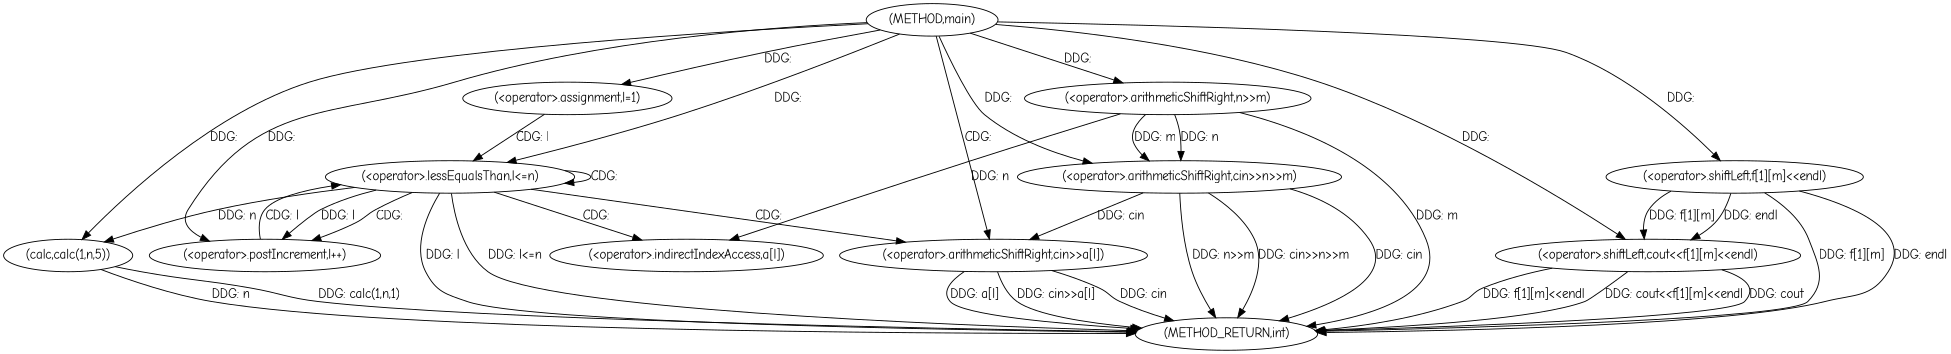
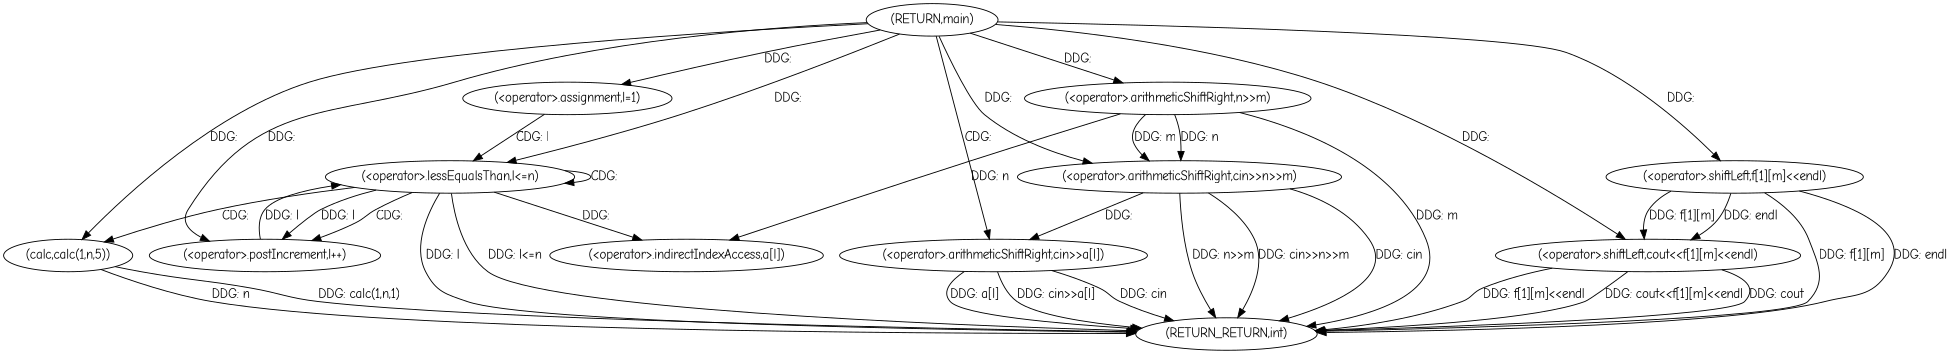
(932, 20) -> (932, 20)
(714, 215) -> none
(237, 216) -> (237, 216)
(282, 216) -> (282, 216)
(598, 216) -> (598, 216)
(1121, 216) -> (1121, 216)
(1226, 334) -> (1226, 334)
